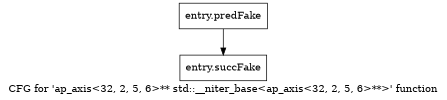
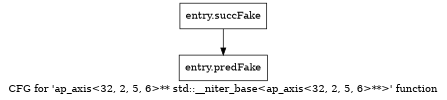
(223, 38) -> (223, 38)
